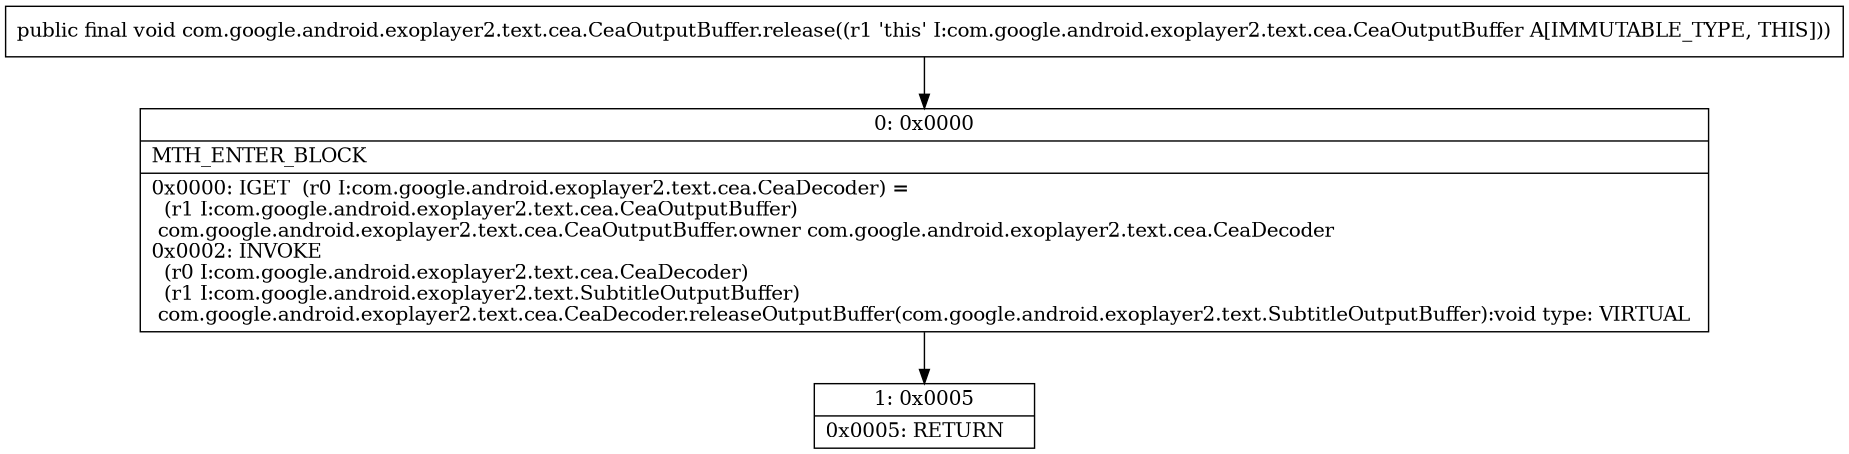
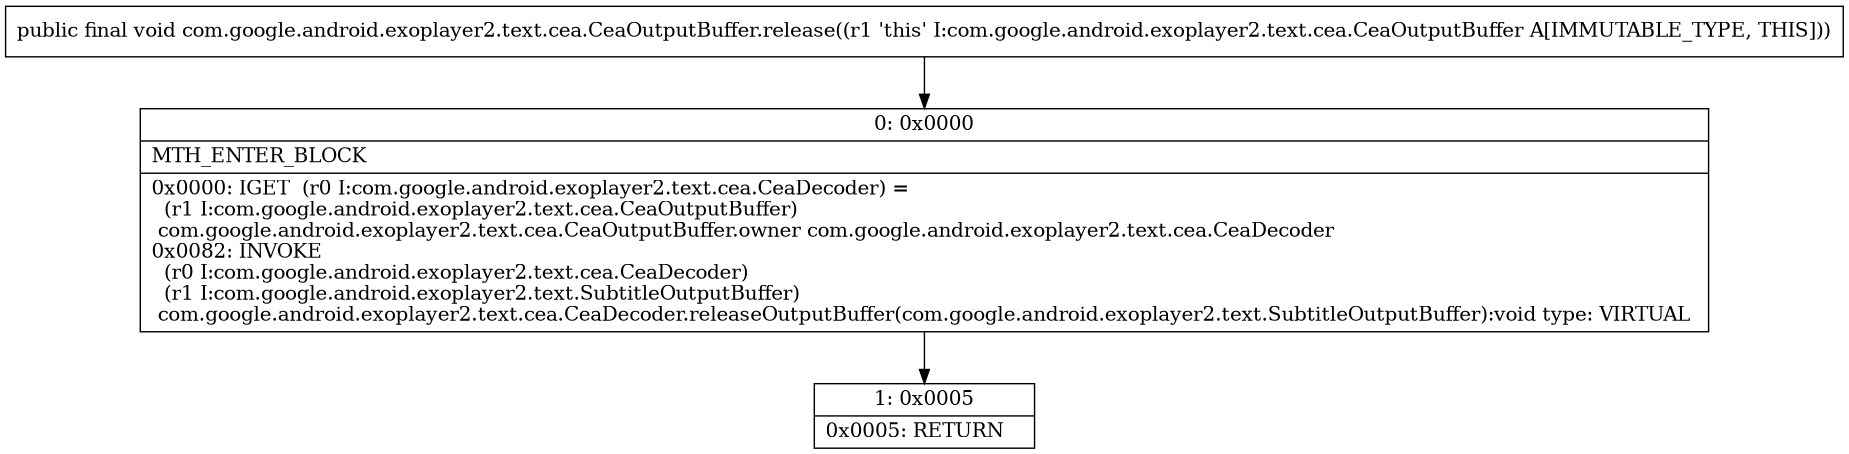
(243, 252) -> (243, 252)
